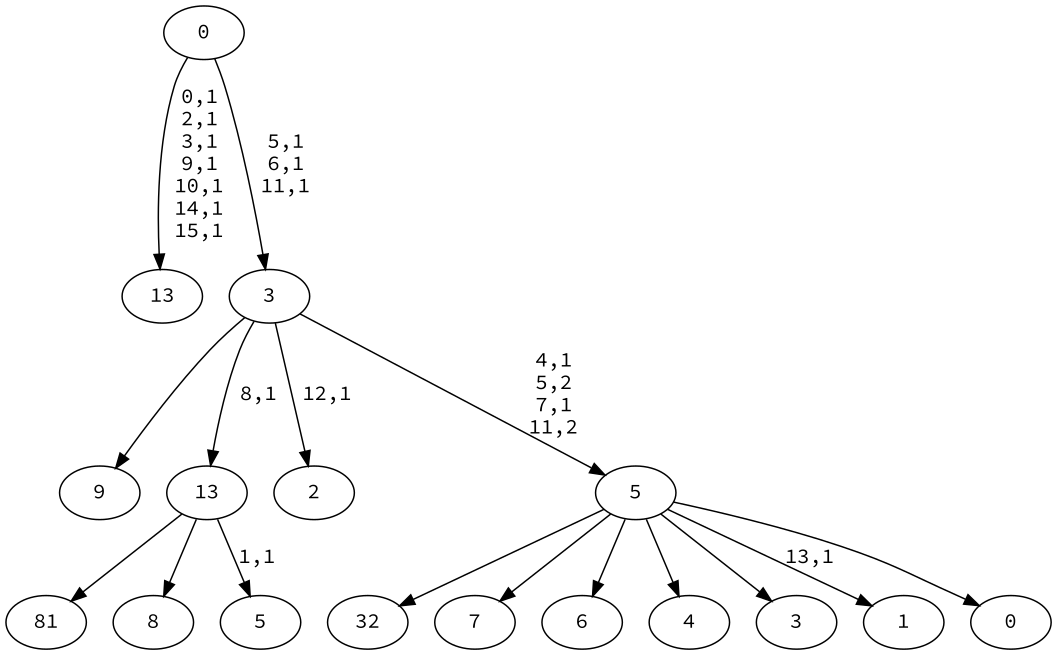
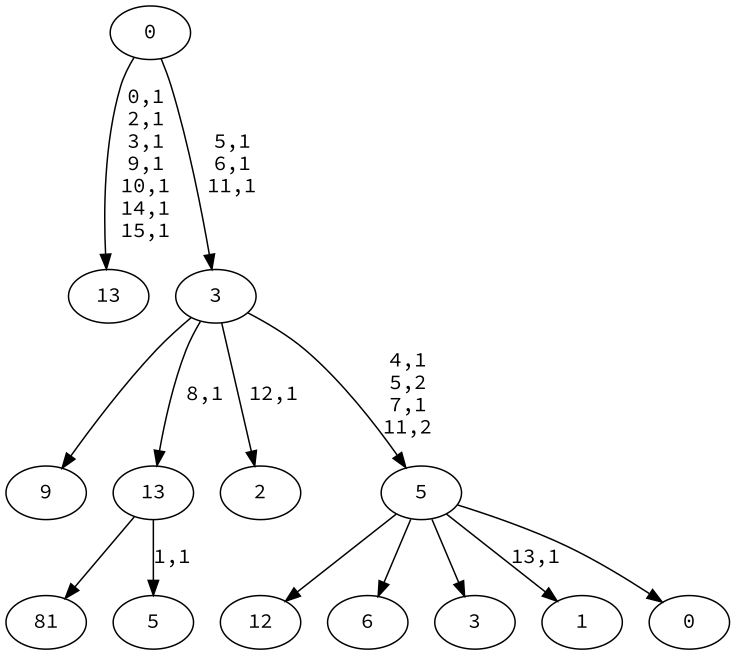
(153, 622) -> none
(368, 622) -> (261, 622)
(475, 622) -> none
(689, 622) -> none
